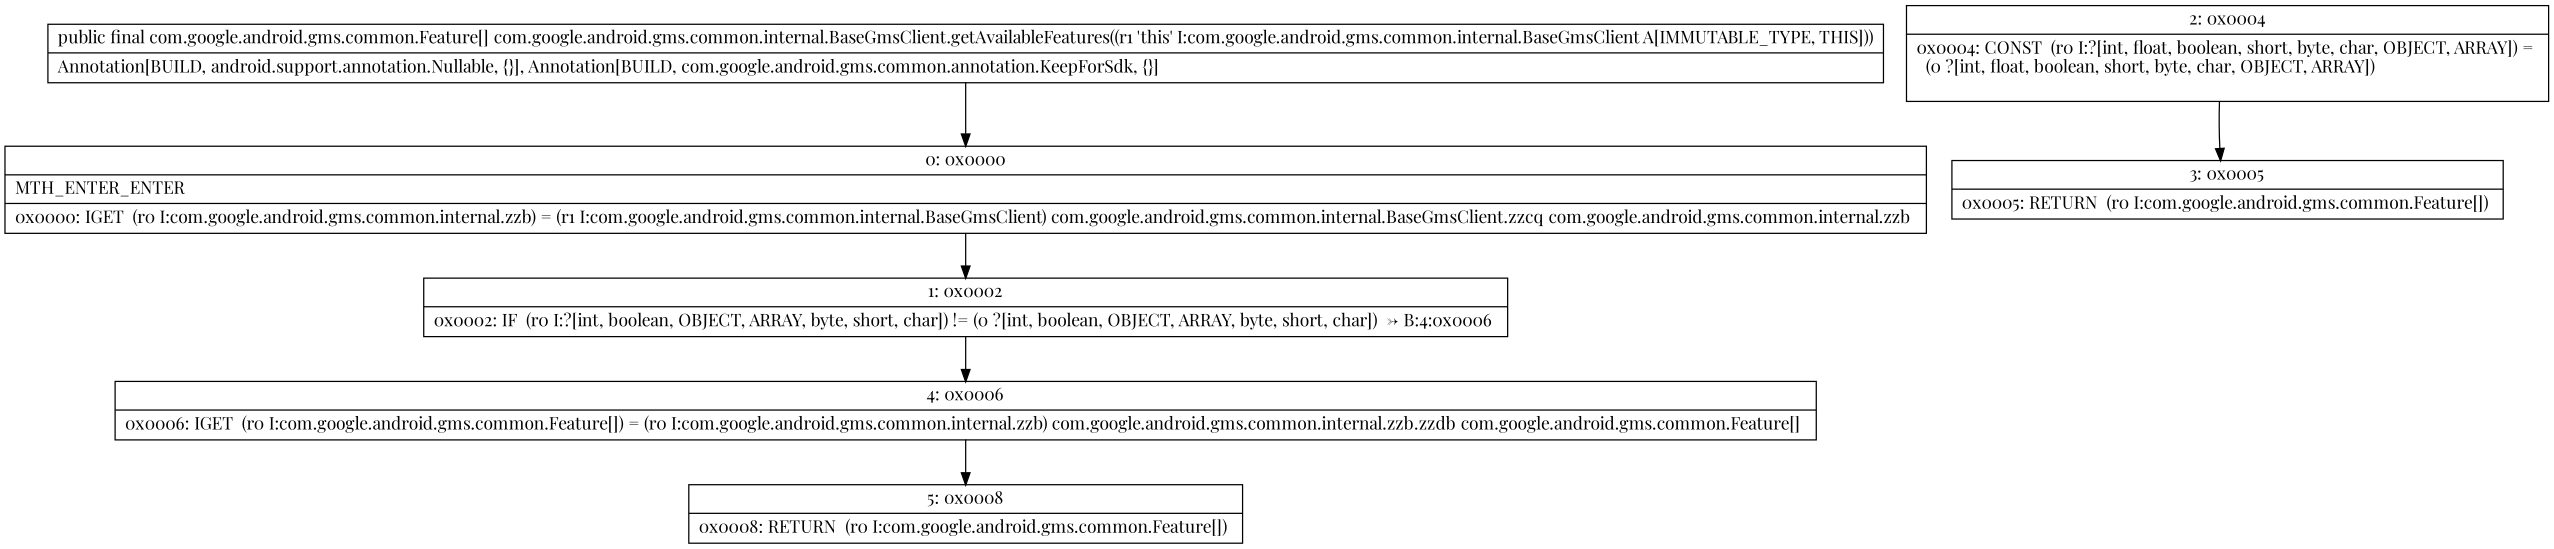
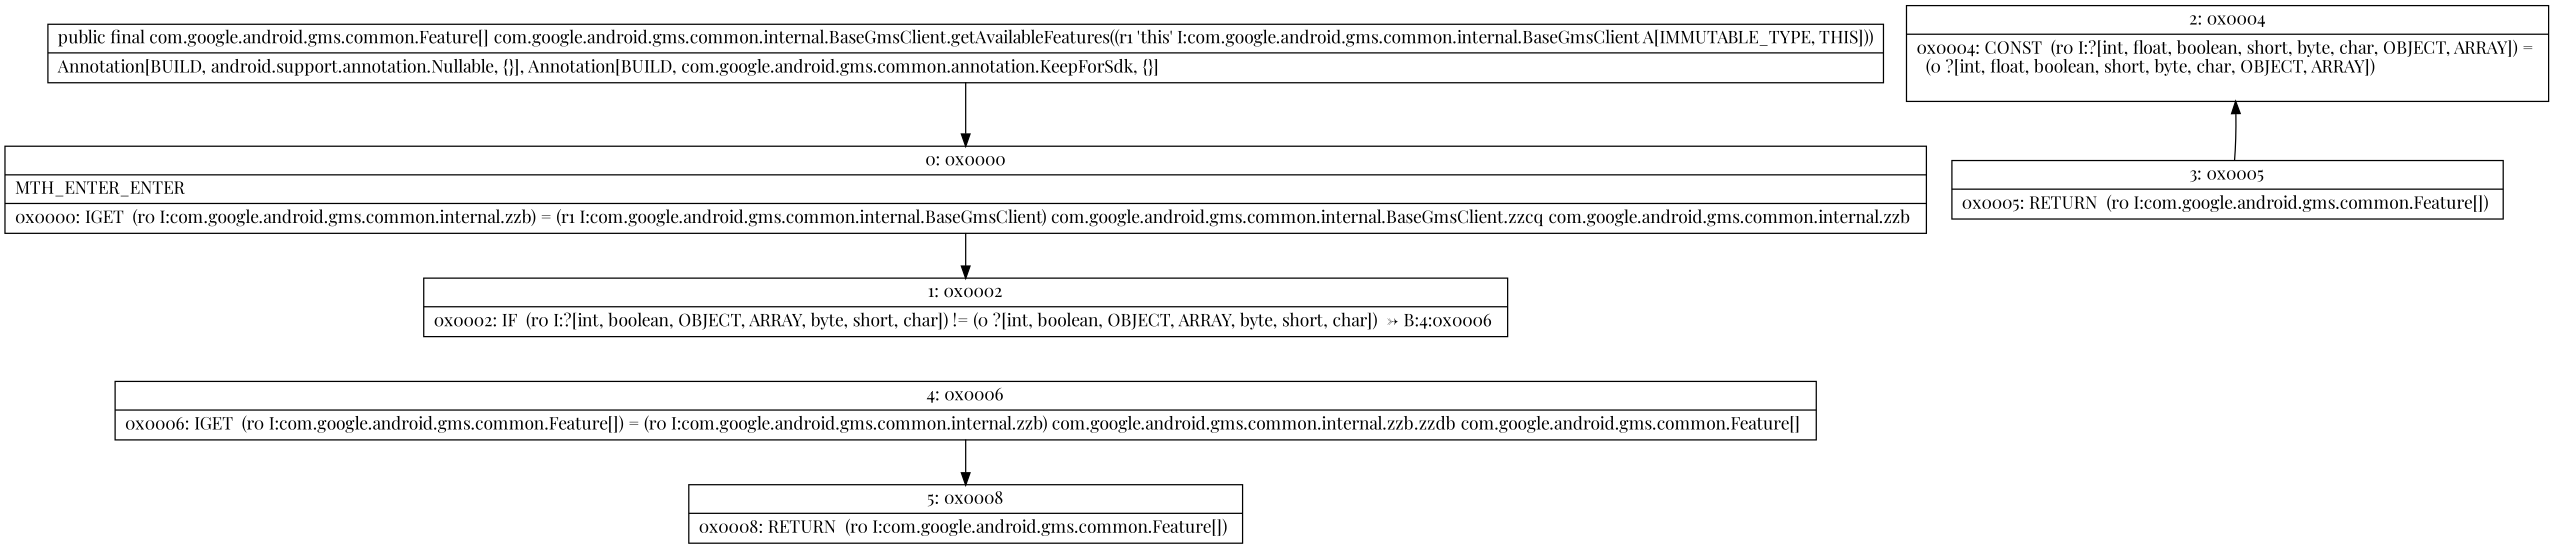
(2219, 125) -> (2236, 138)
(966, 353) -> none
